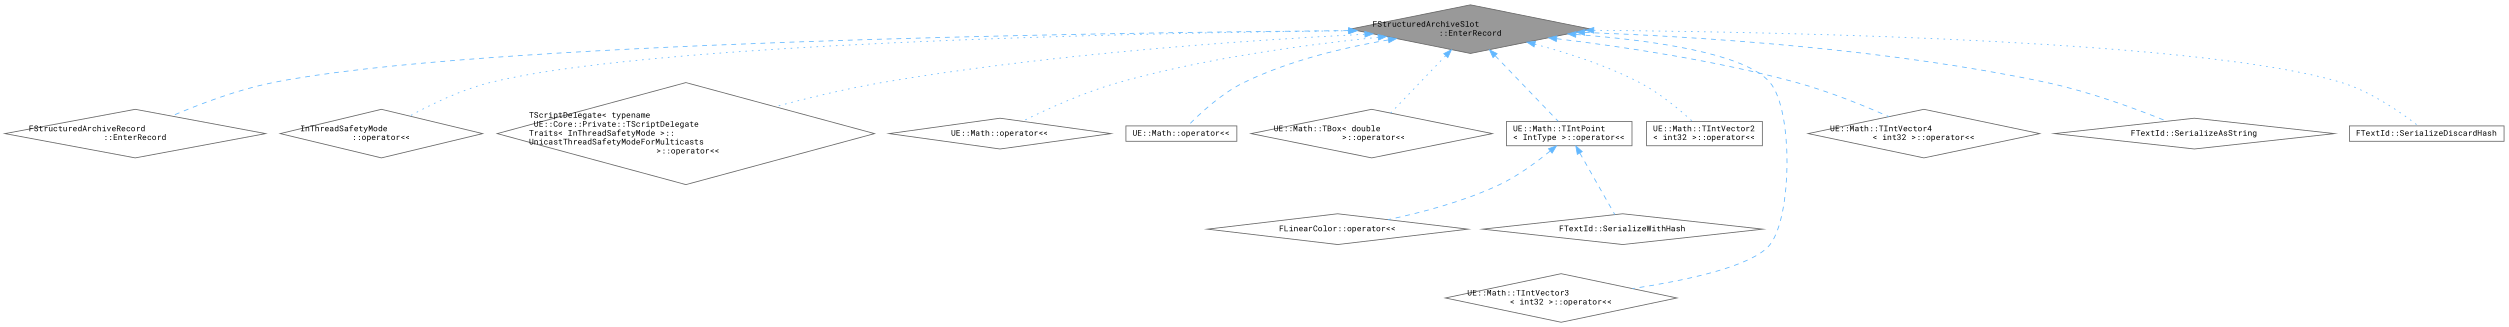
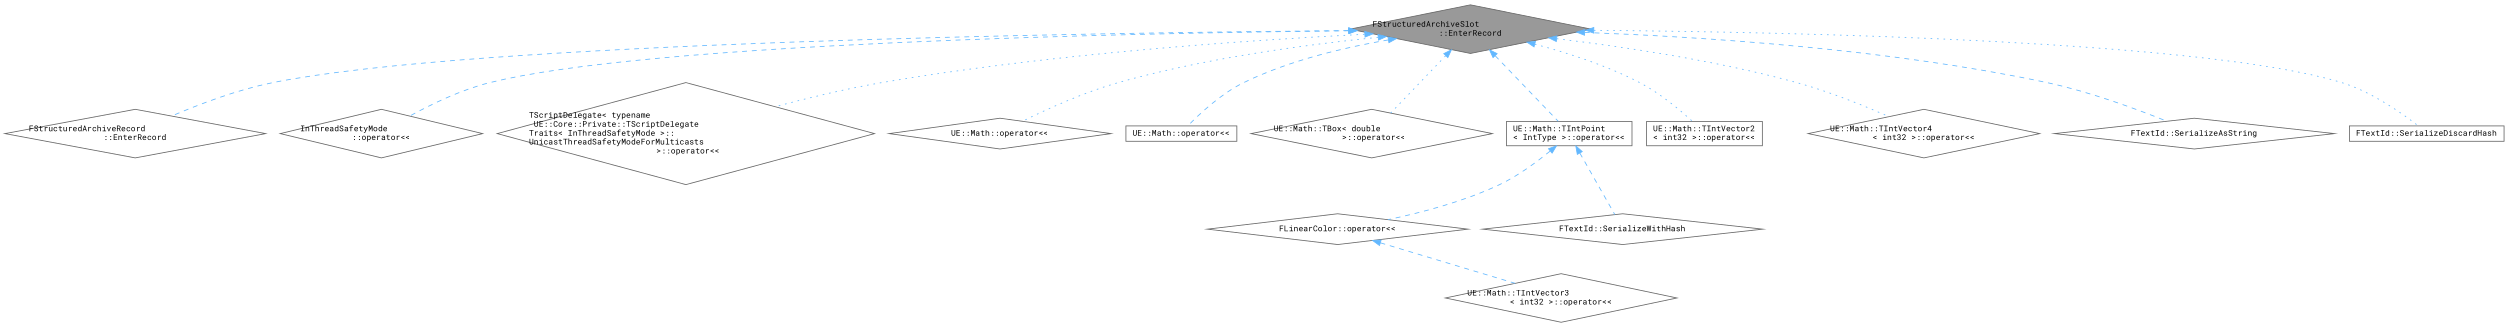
(827, 46) -> (827, 46)
(1726, 66) -> (1726, 66)
(1786, 135) -> (1448, 263)
